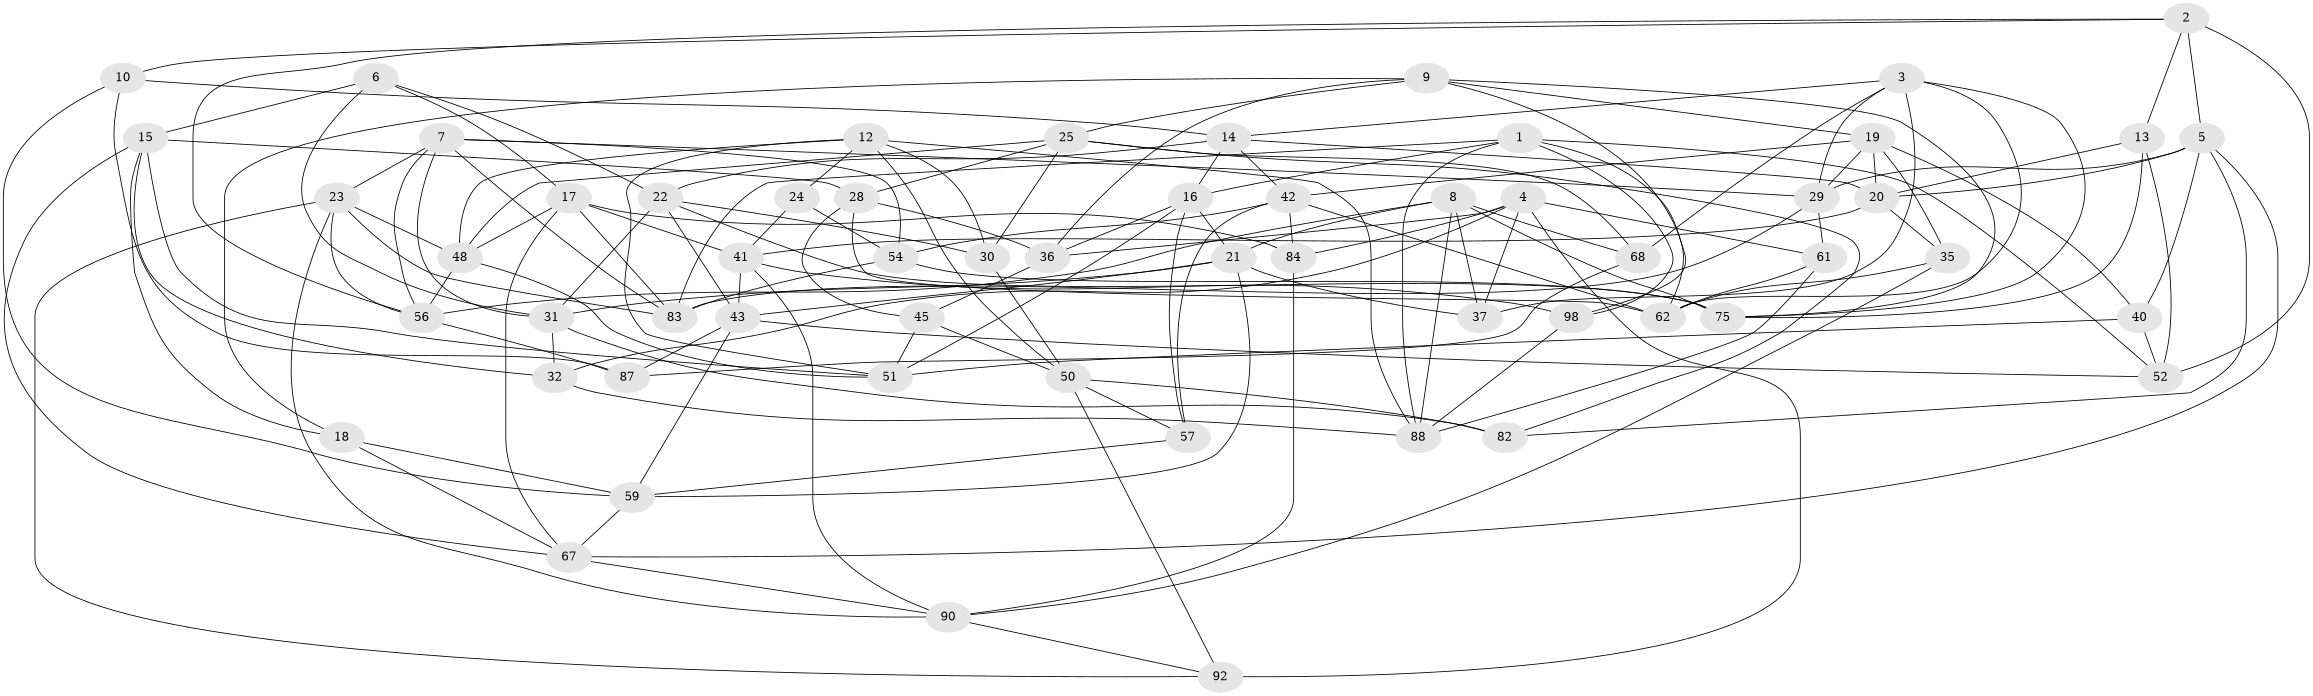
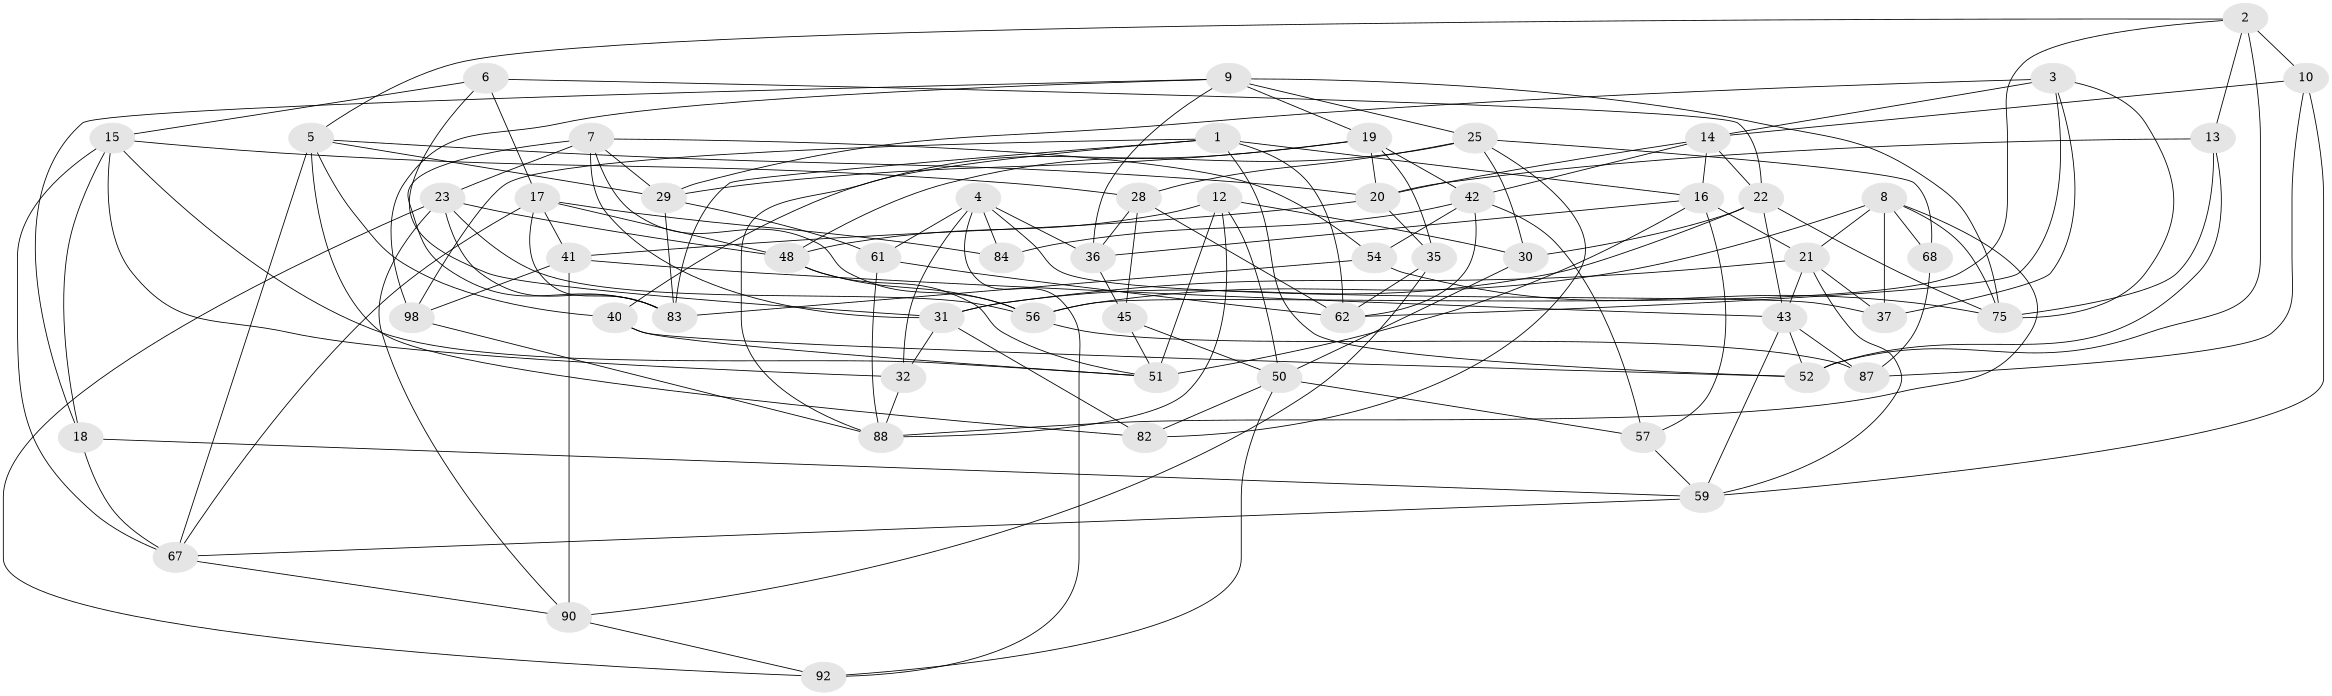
(1766, 163) -> none
(797, 198) -> none
(1263, 537) -> none
